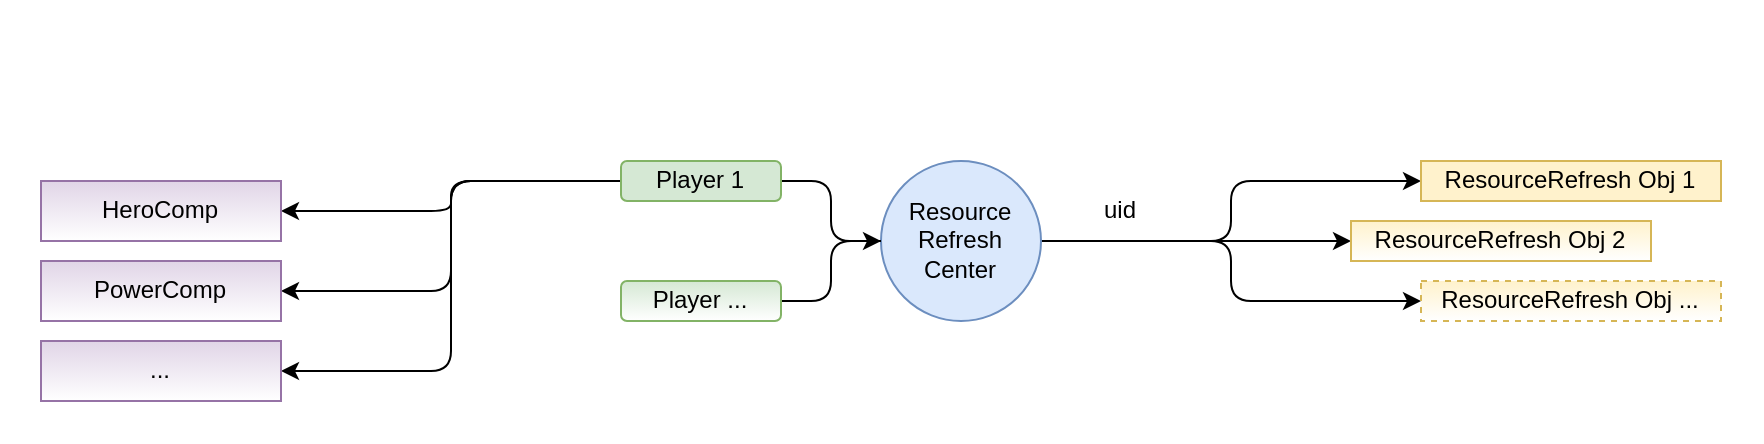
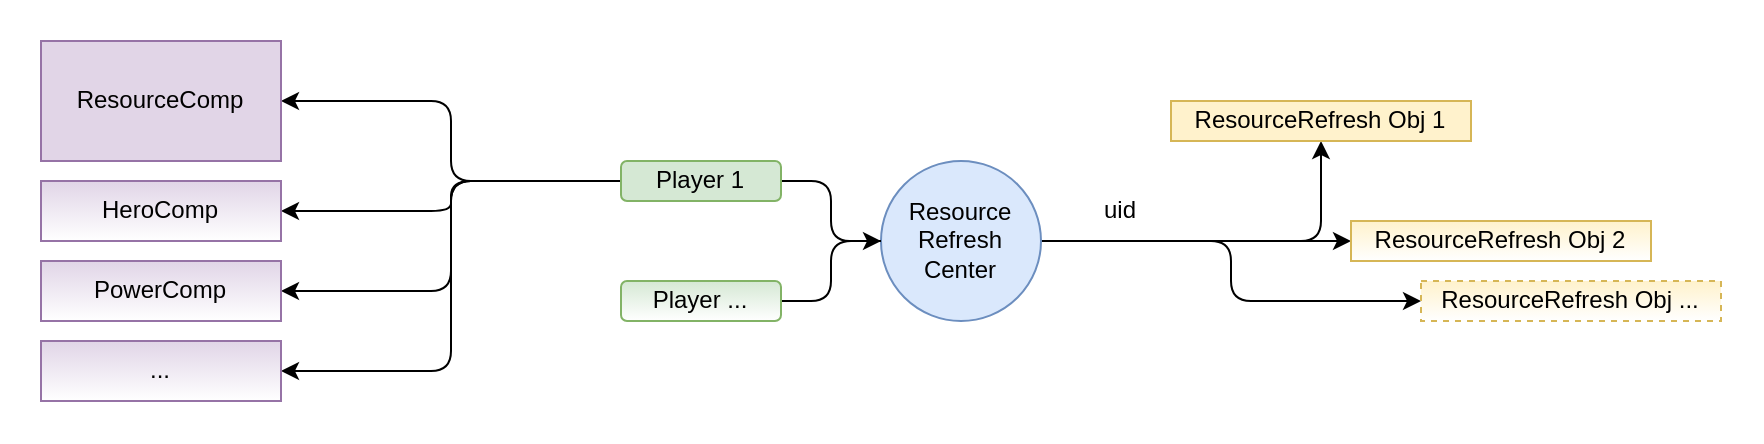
none -> (161, 101)
none -> (404, 101)
(1571, 181) -> (1321, 121)
